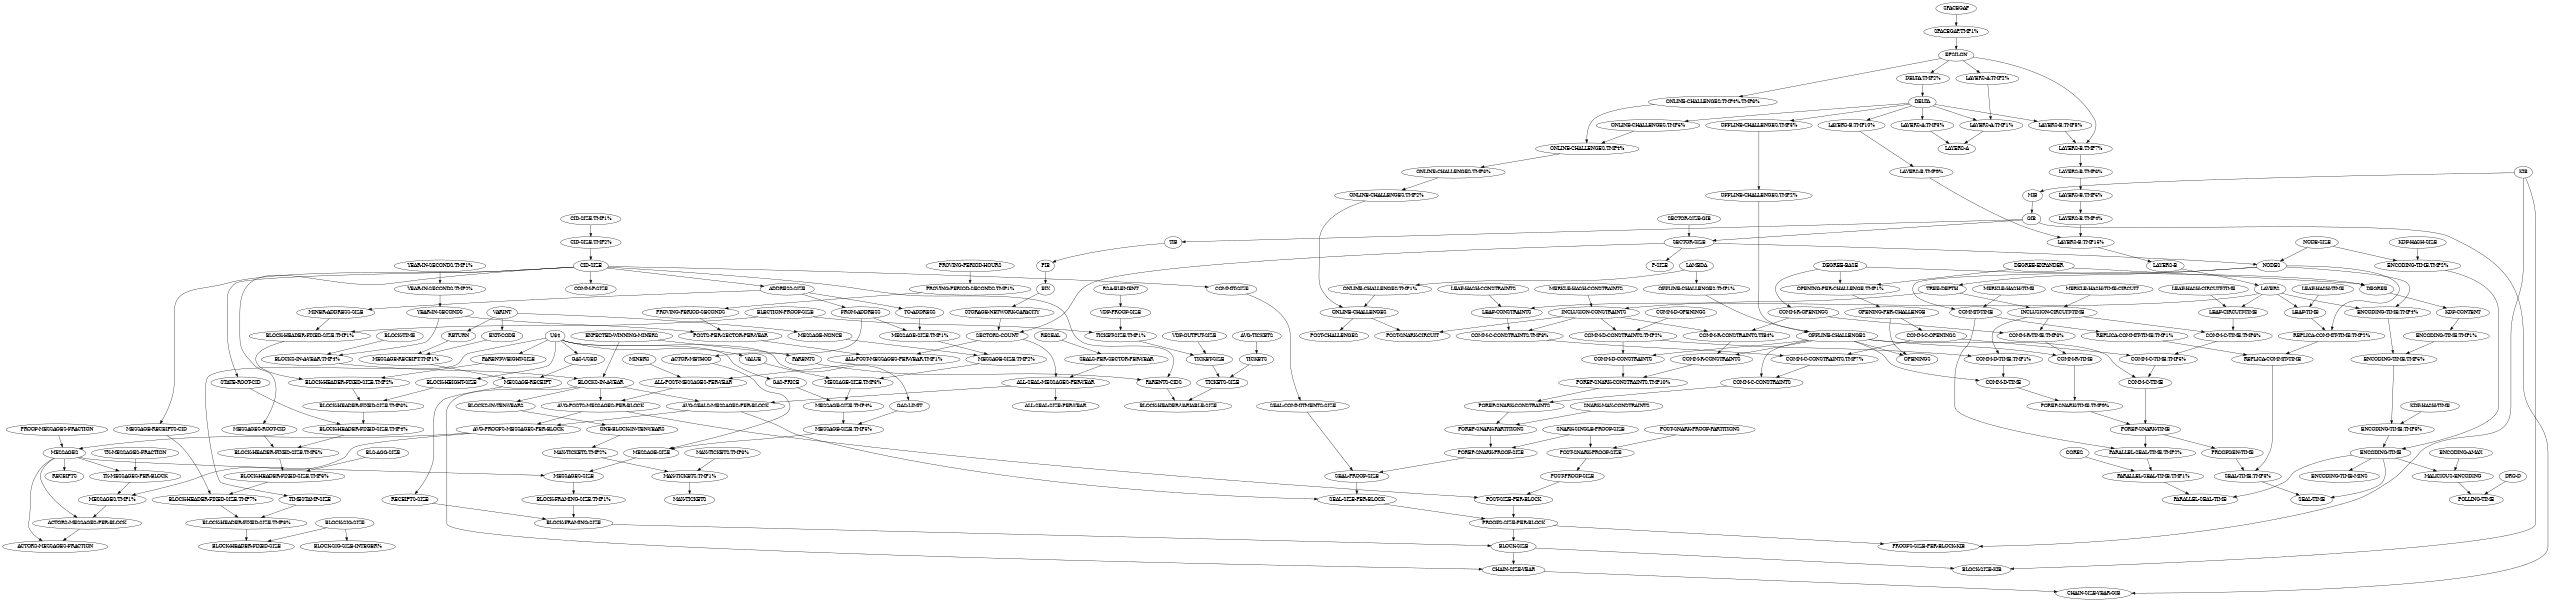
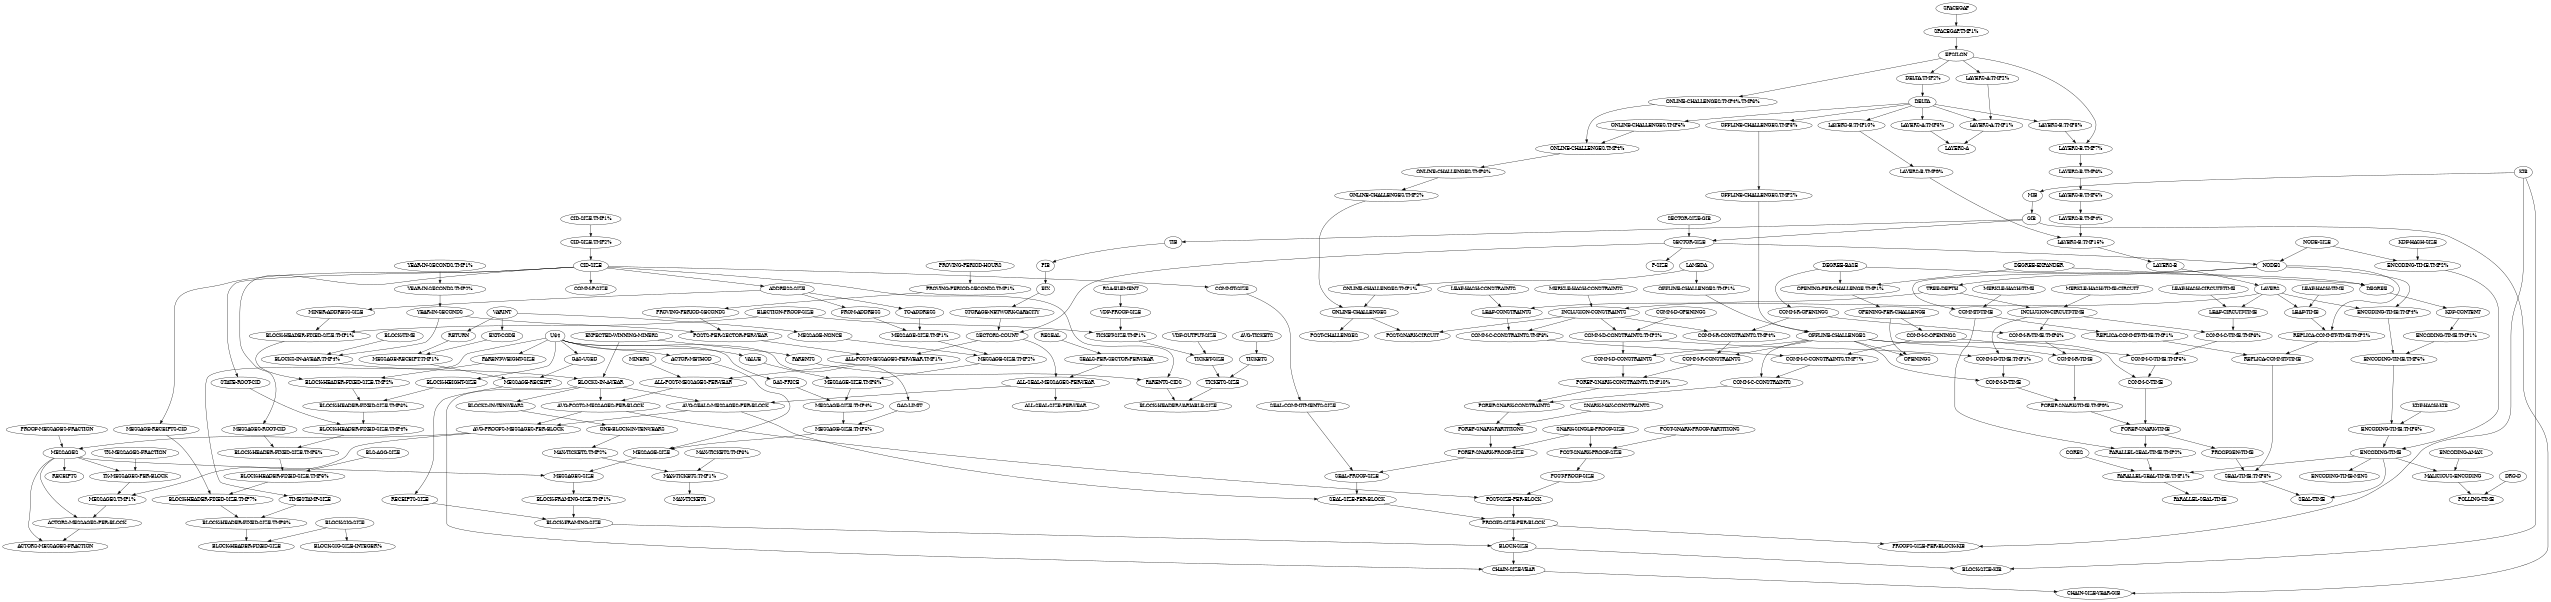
(1736, 336) -> (1736, 336)
(800, 353) -> (614, 350)
(2430, 406) -> (2430, 406)
(2293, 473) -> (2274, 464)
